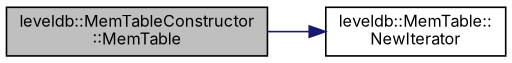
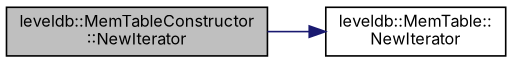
(137, 32) -> (137, 32)
